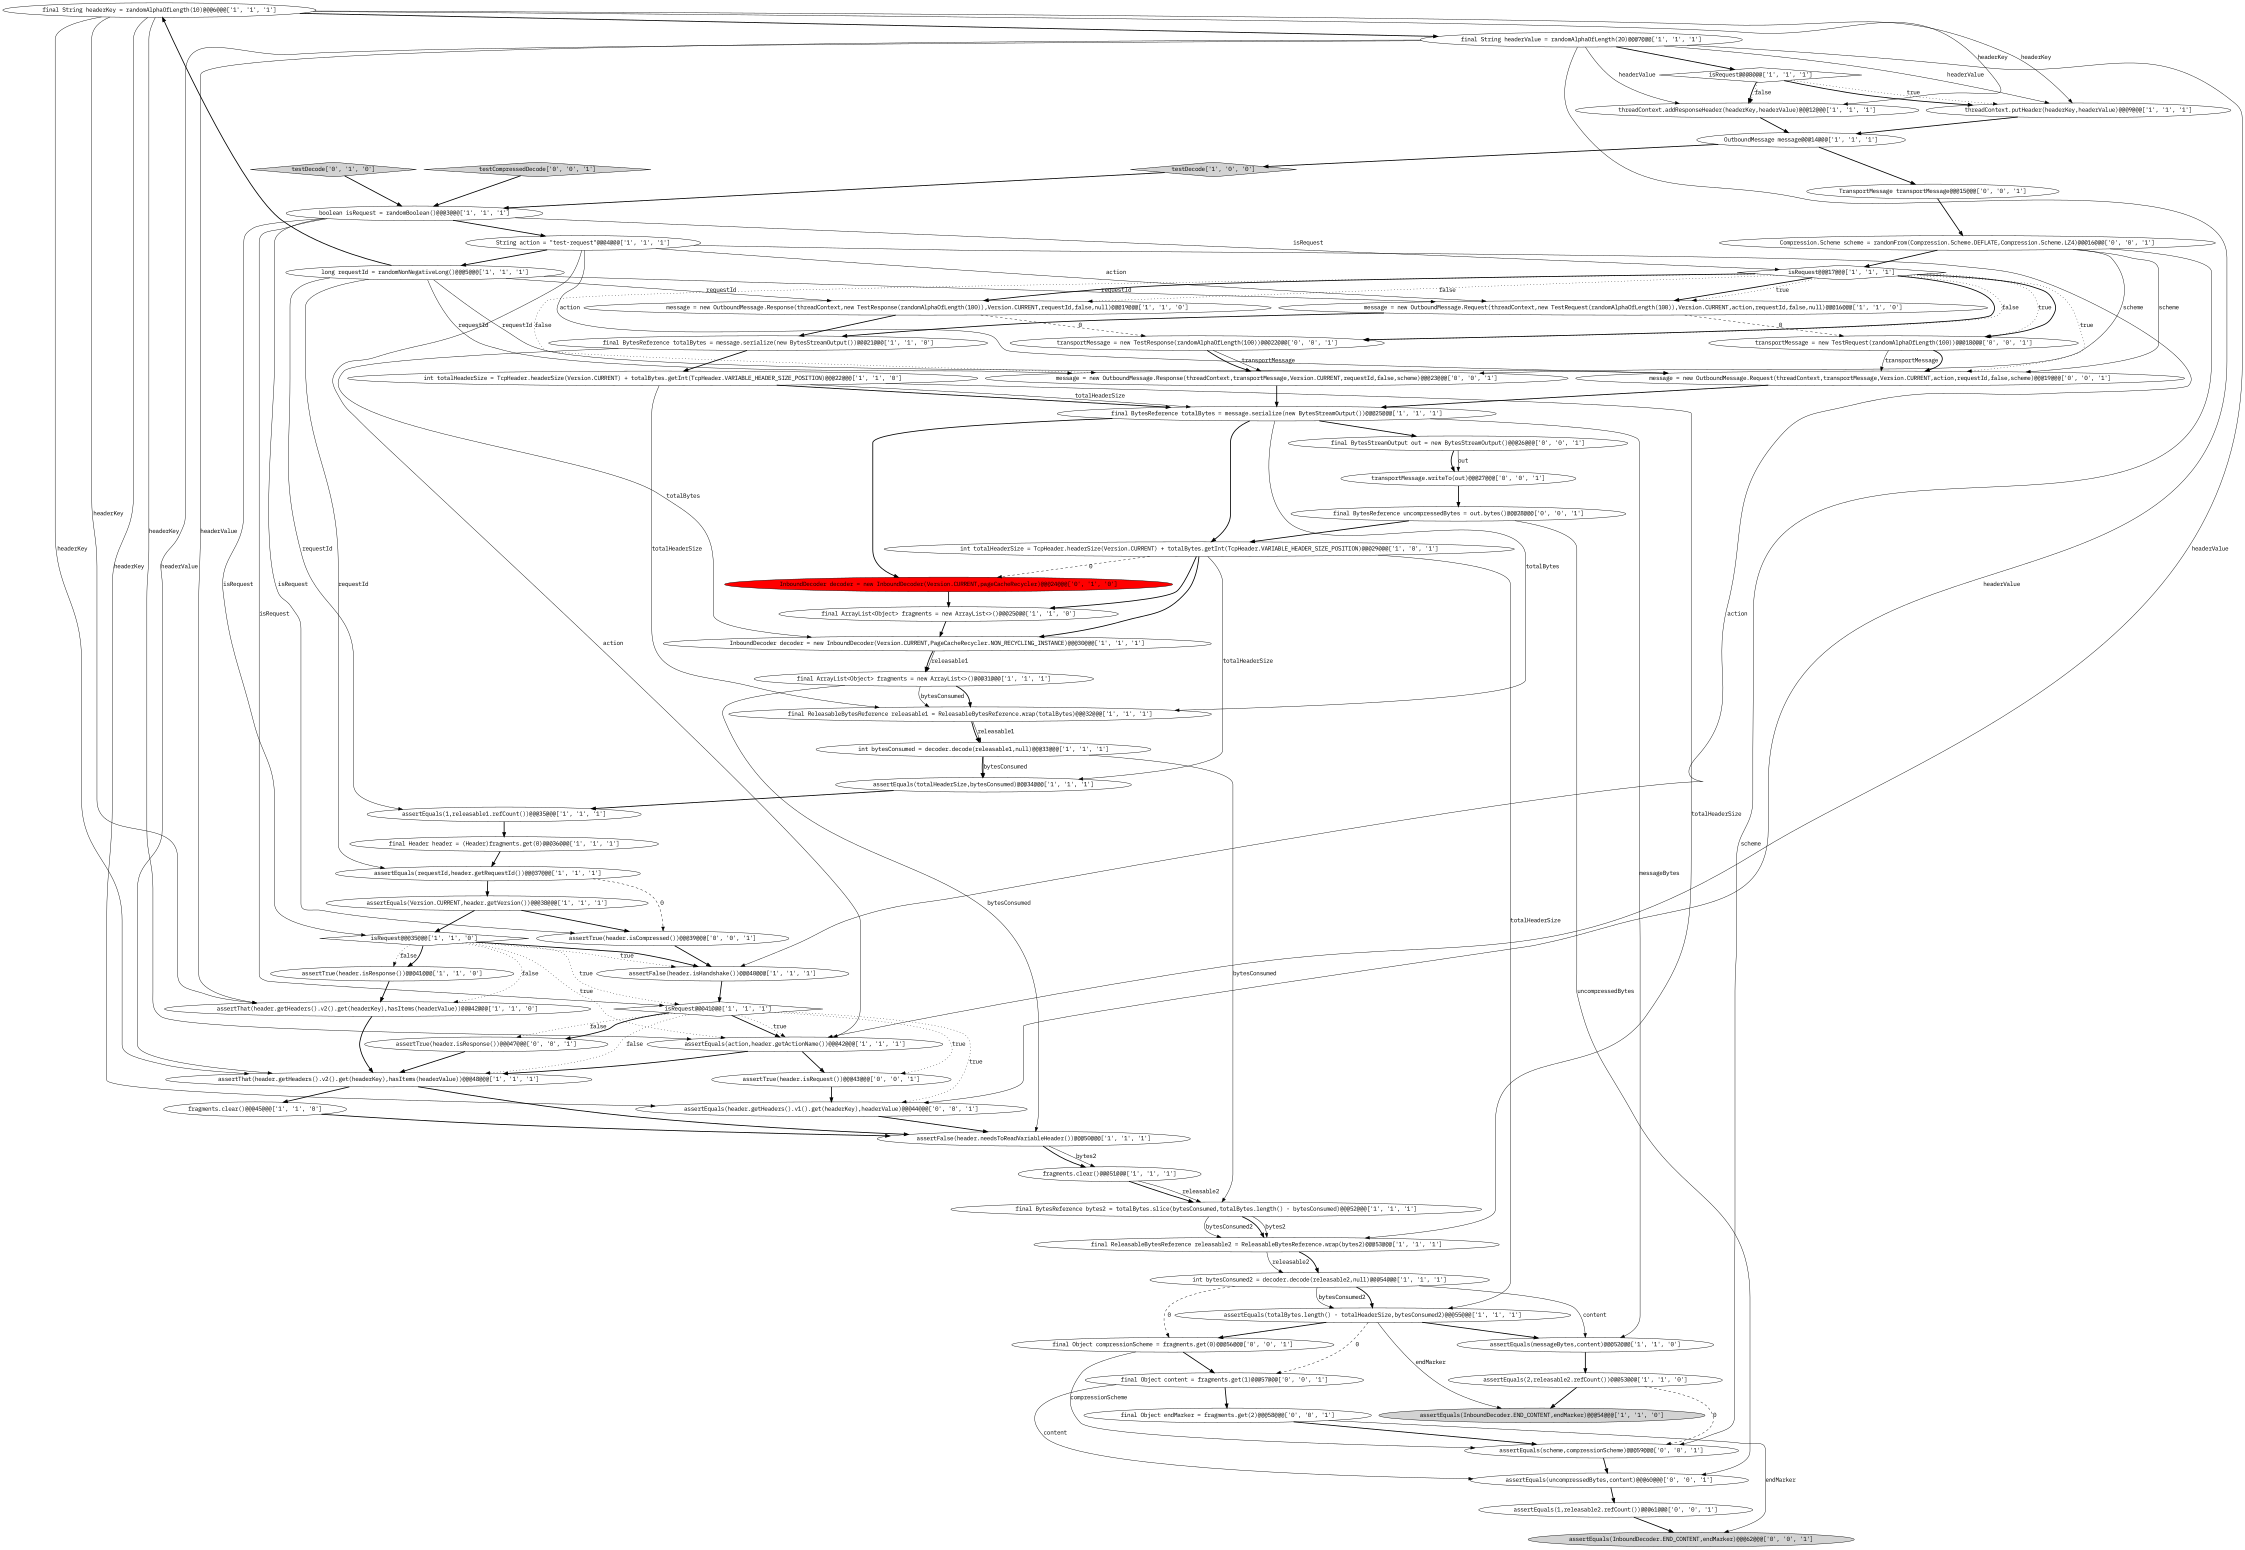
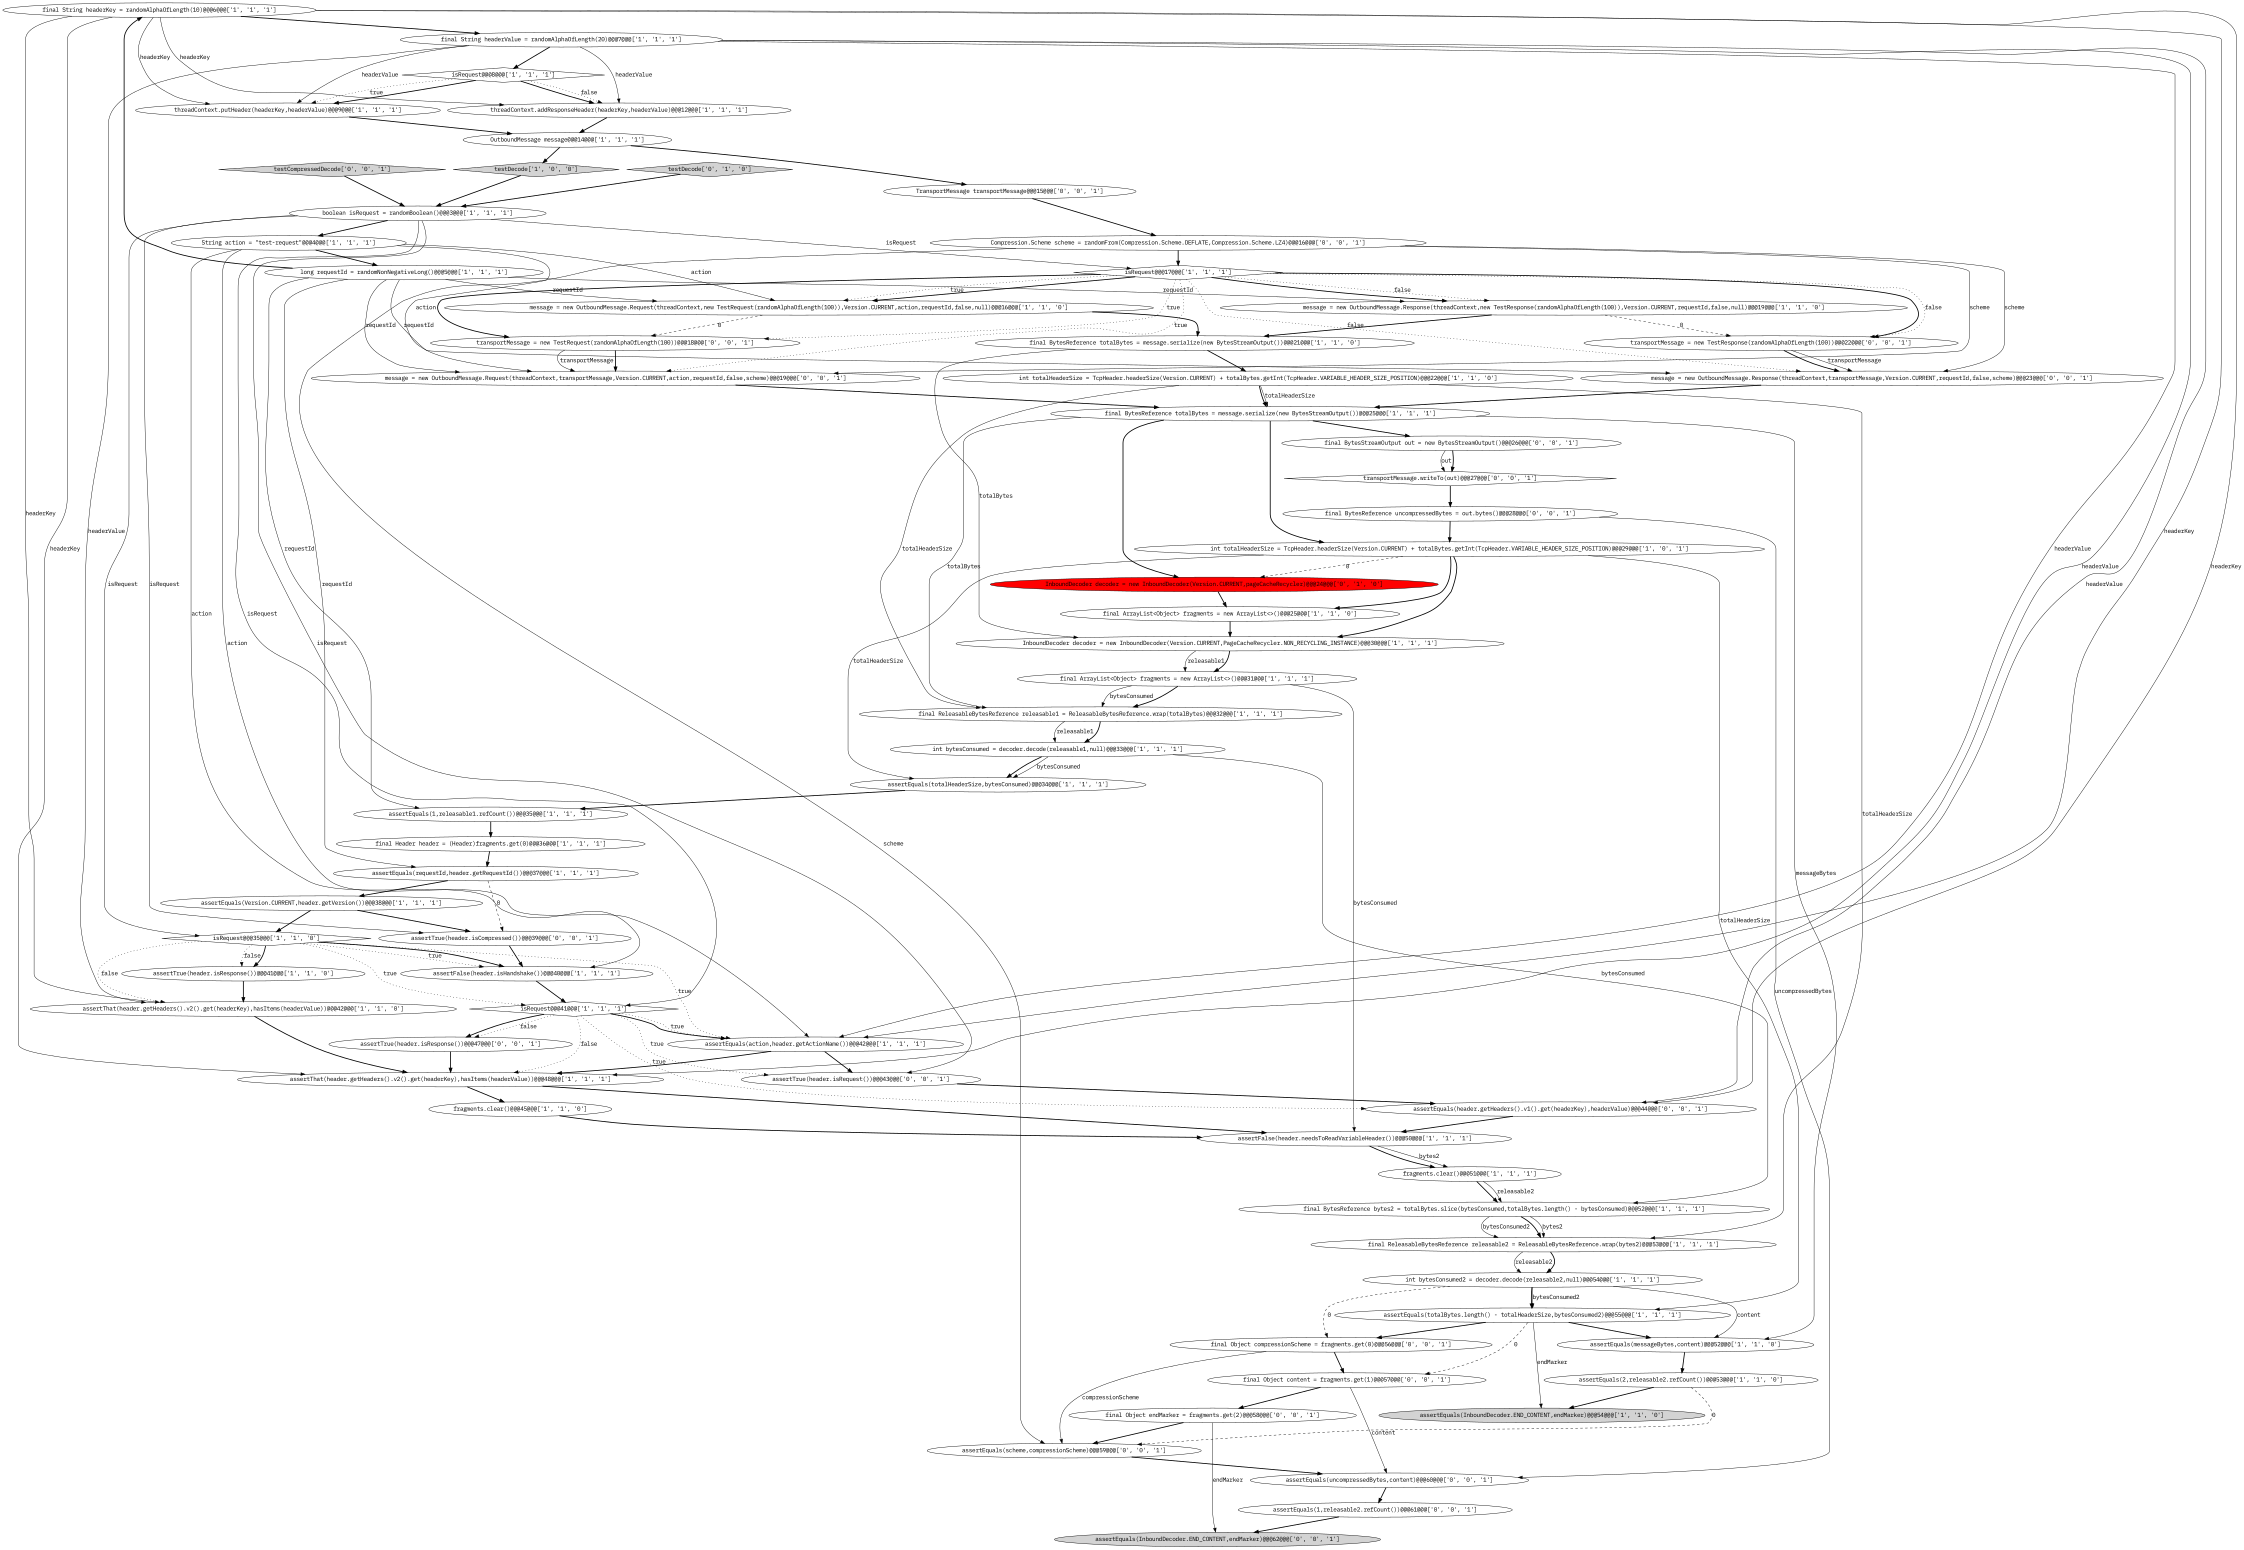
(1458, 479) -> (1450, 479)
none -> (402, 758)
